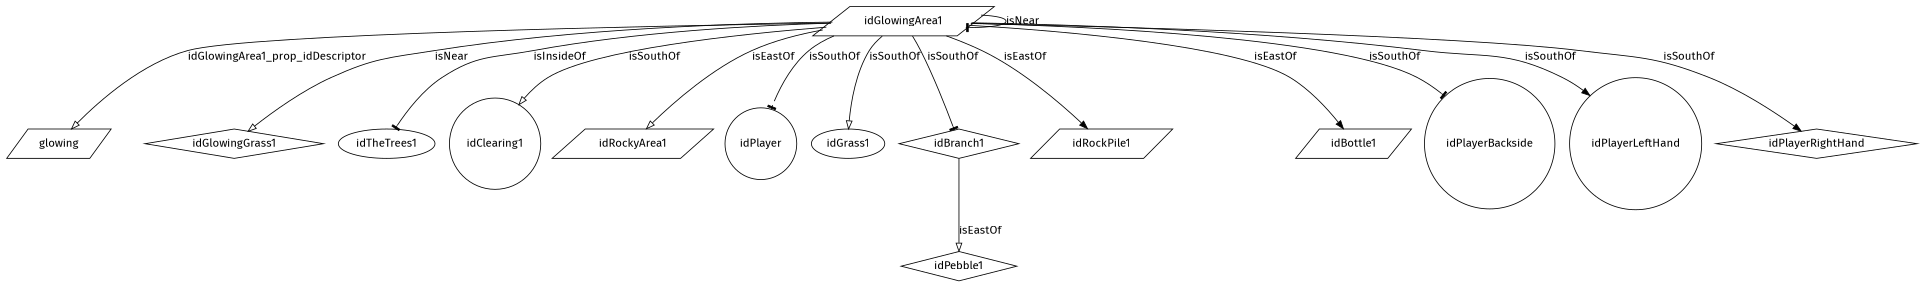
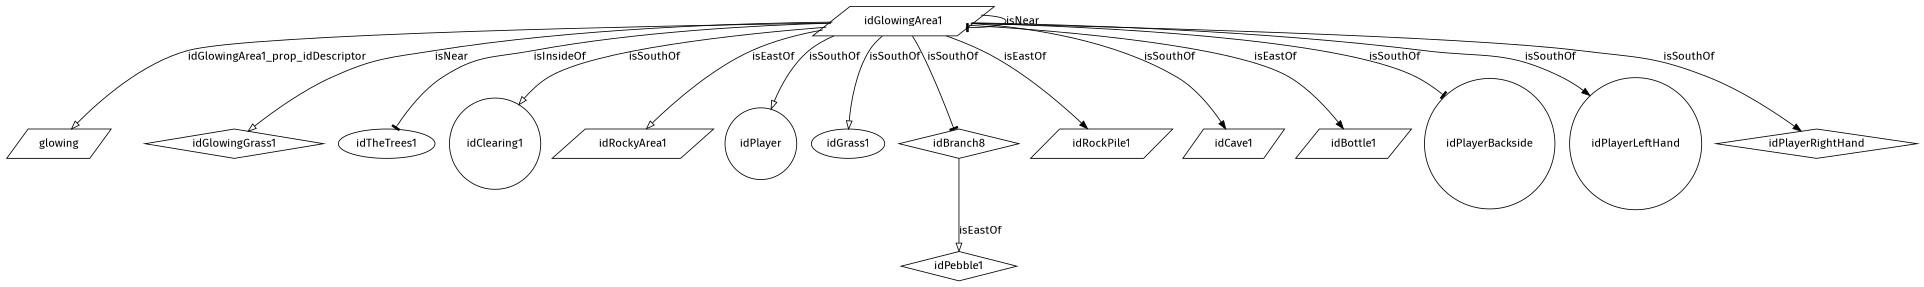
(797, 62) -> (797, 62)
(959, 144) -> (959, 144)
none -> (1234, 144)
